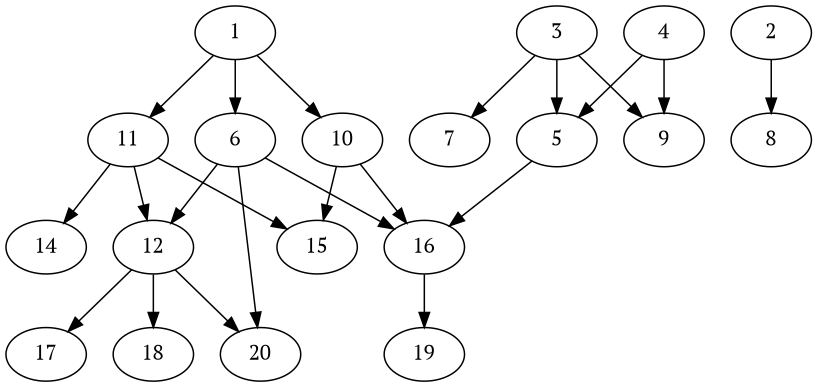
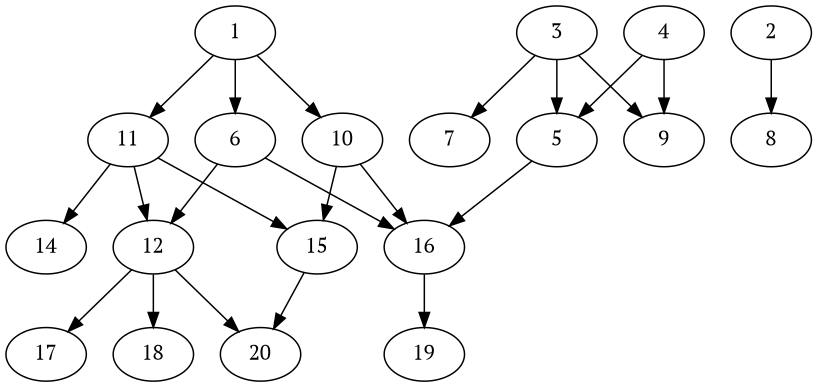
(247, 240) -> (292, 294)
